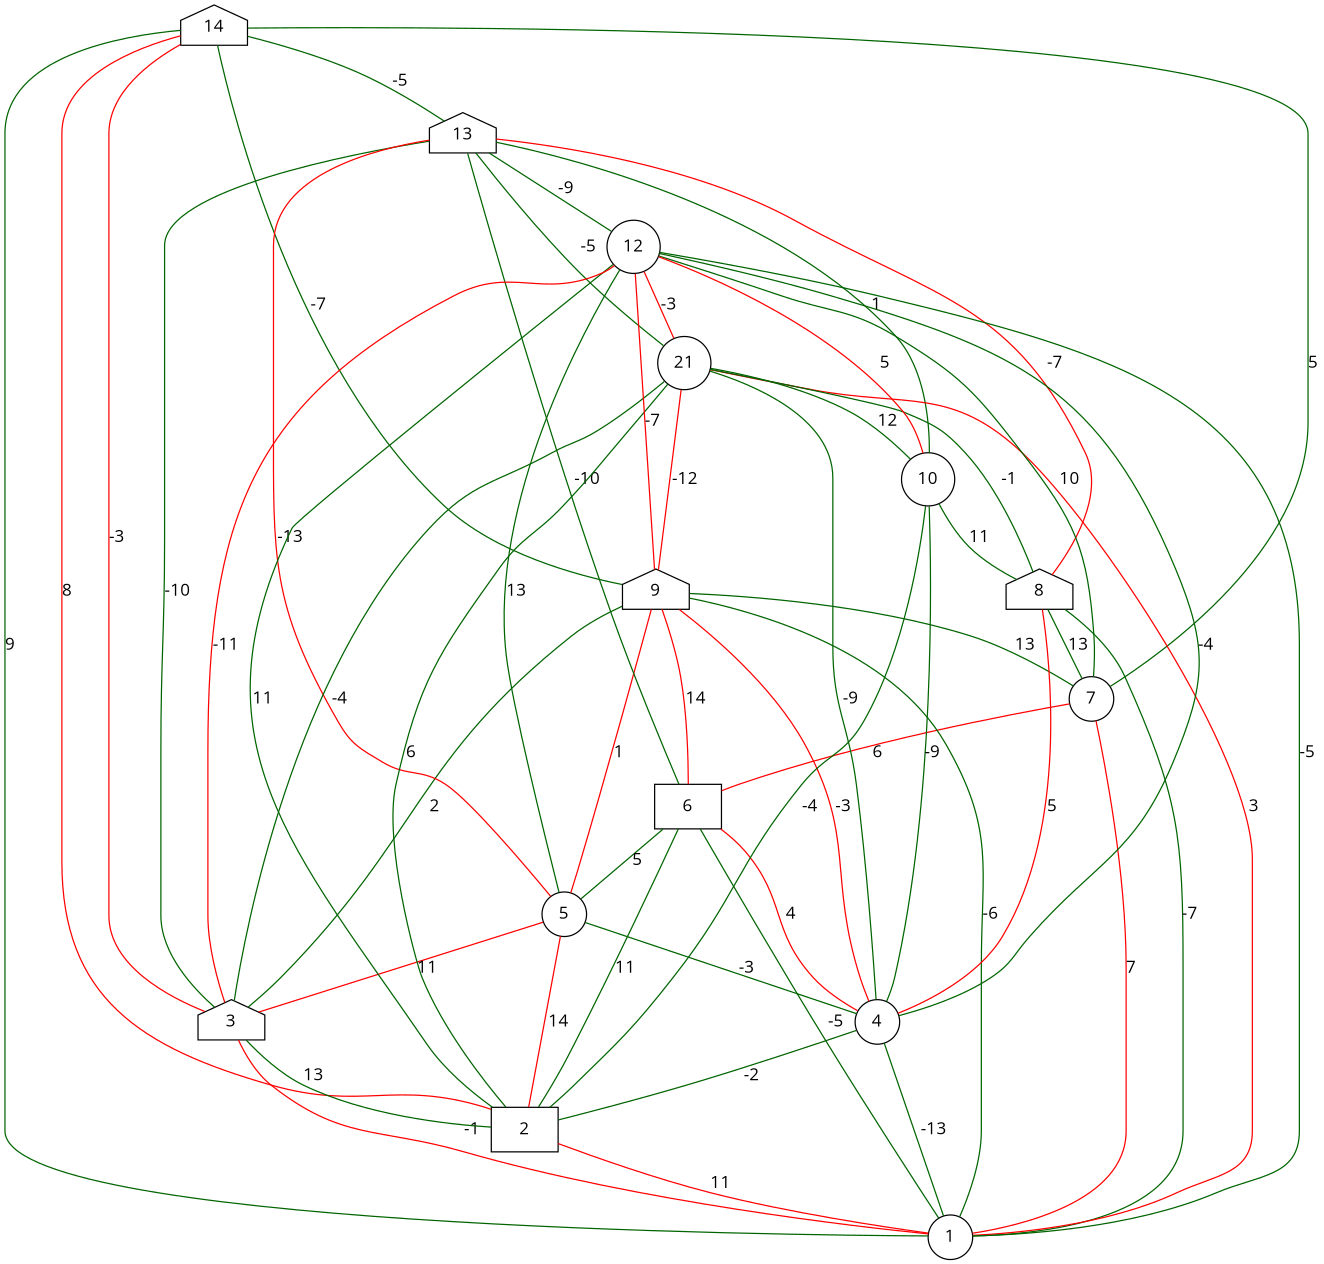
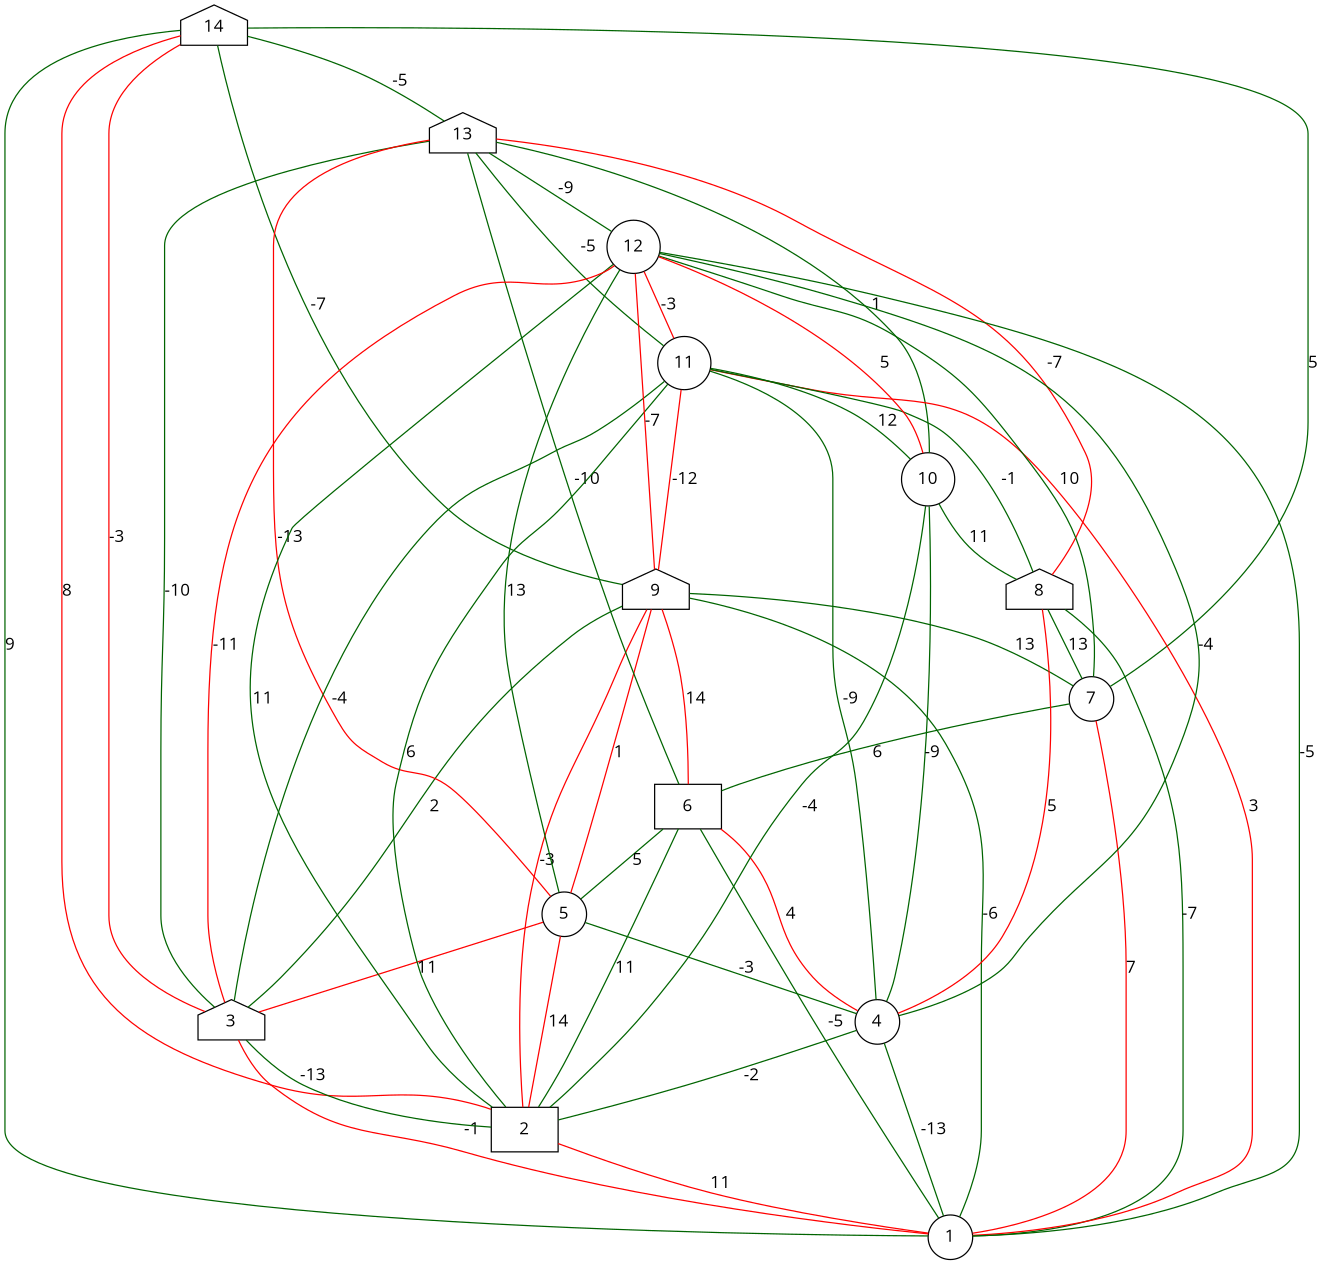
(684, 363) -> (684, 363)
(894, 740) -> (894, 740)
(822, 781) -> (538, 861)
(314, 1076) -> (314, 1076)
